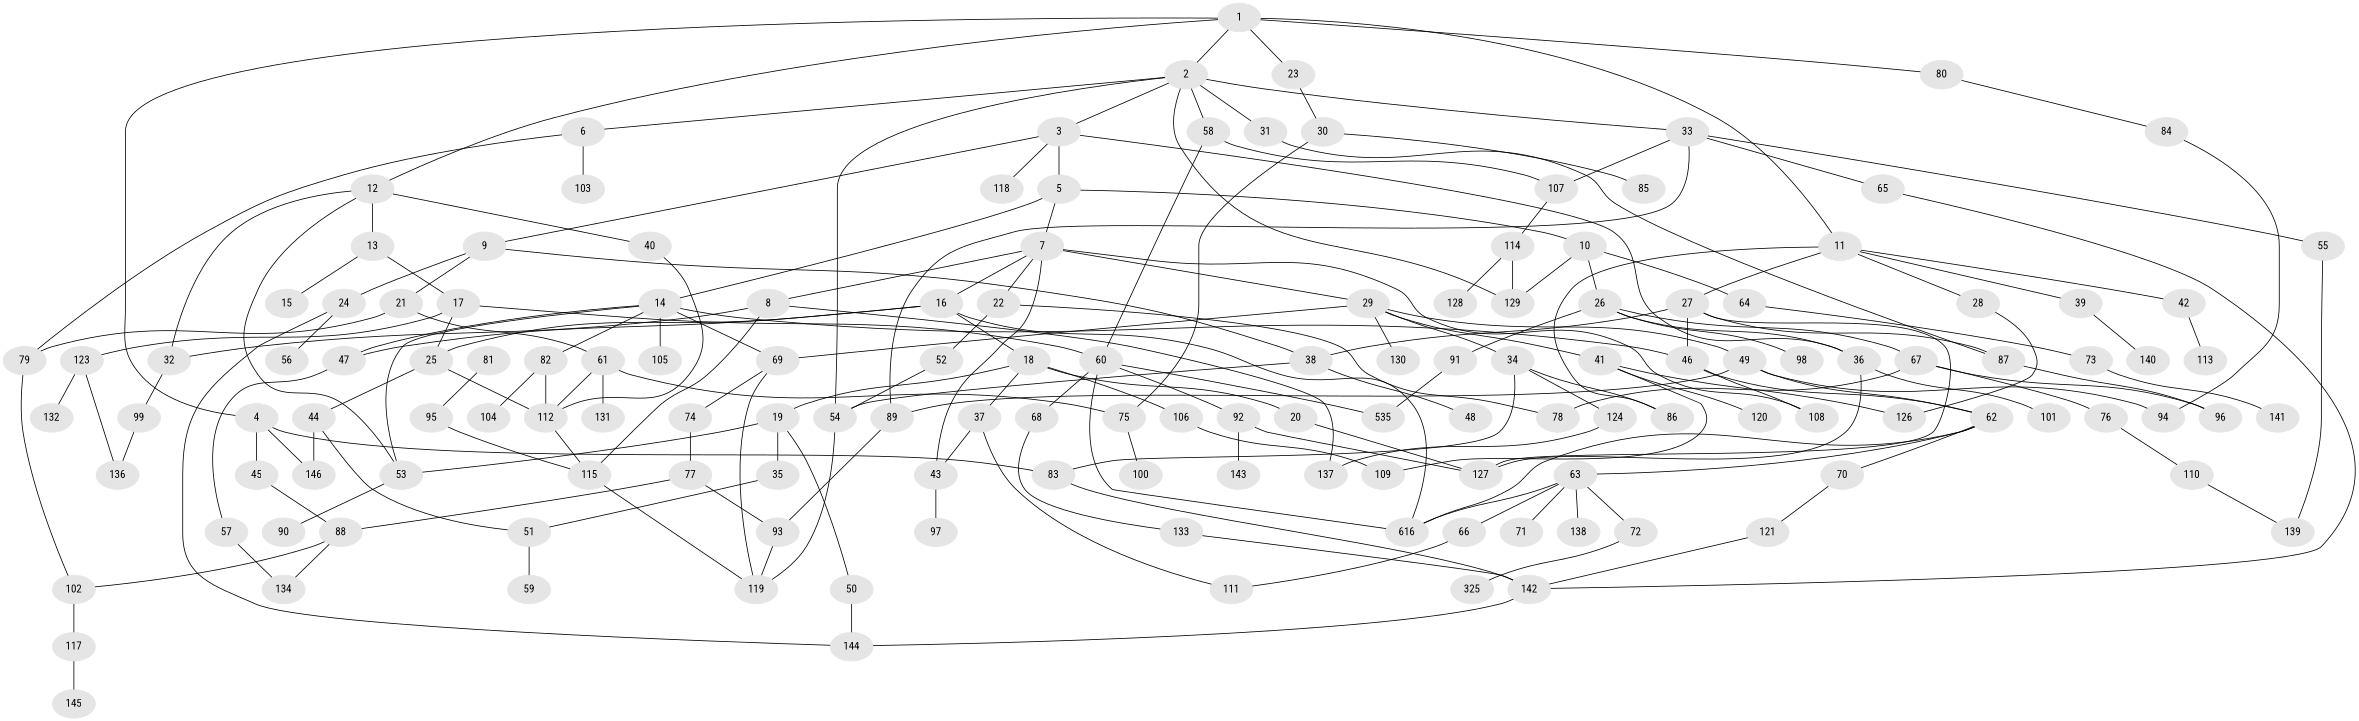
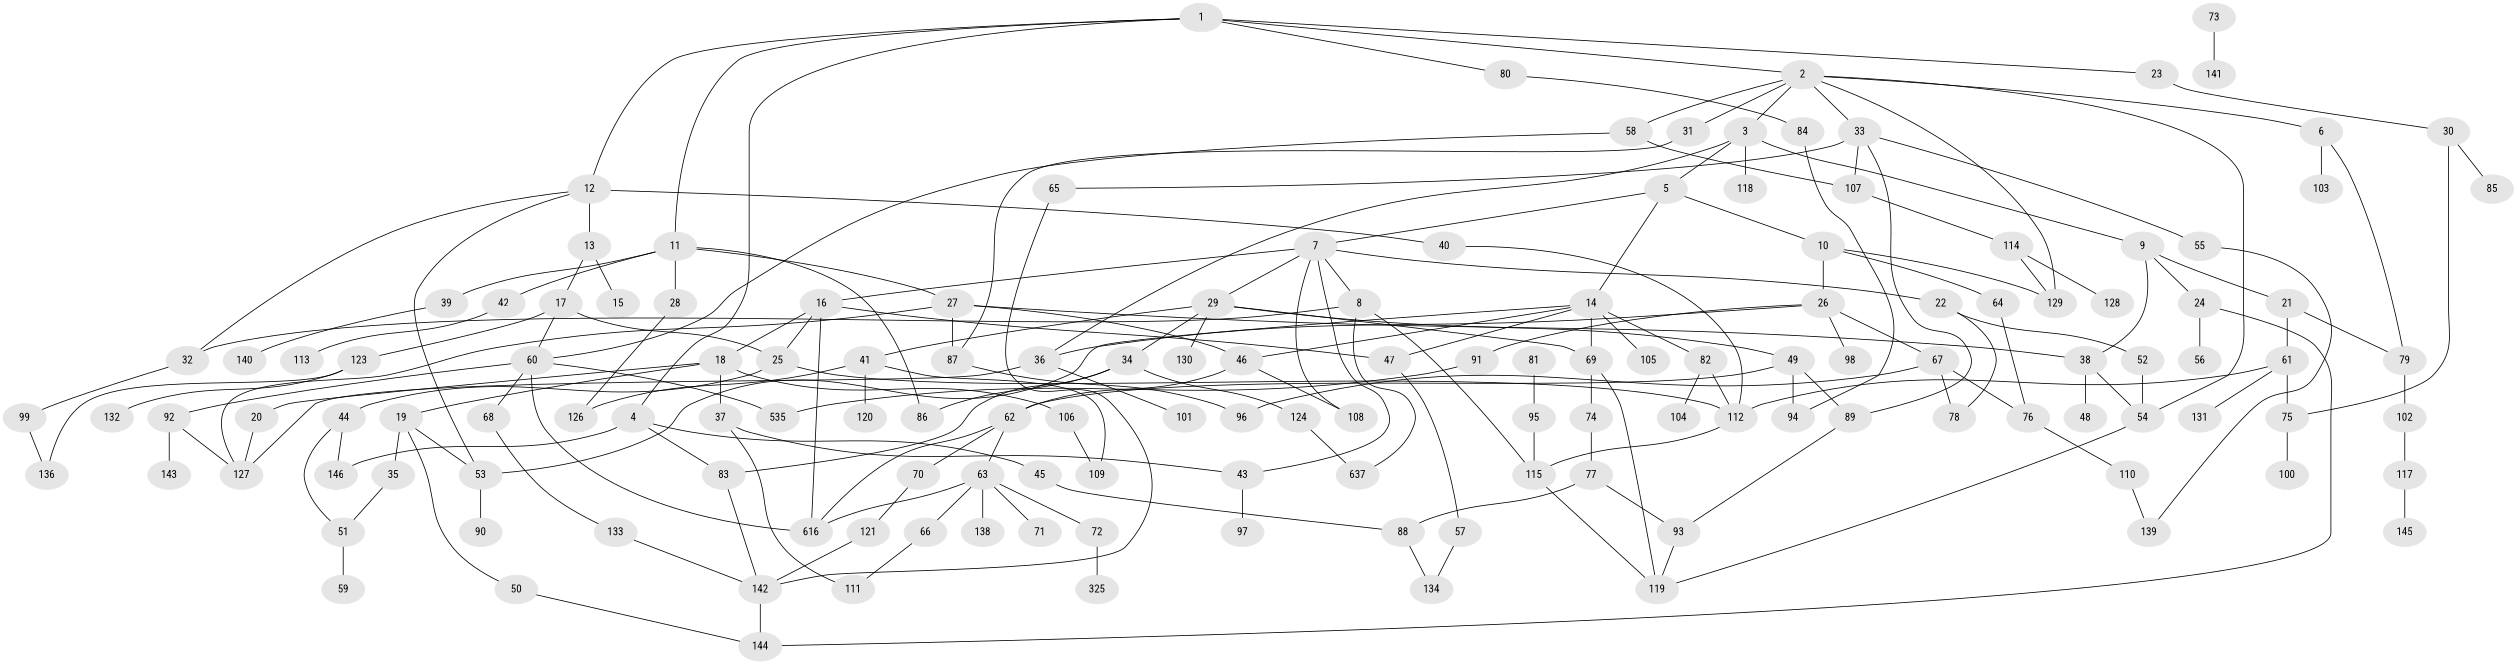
(1934, 330) -> (2013, 361)
(1326, 475) -> (1358, 475)
(211, 571) -> none
